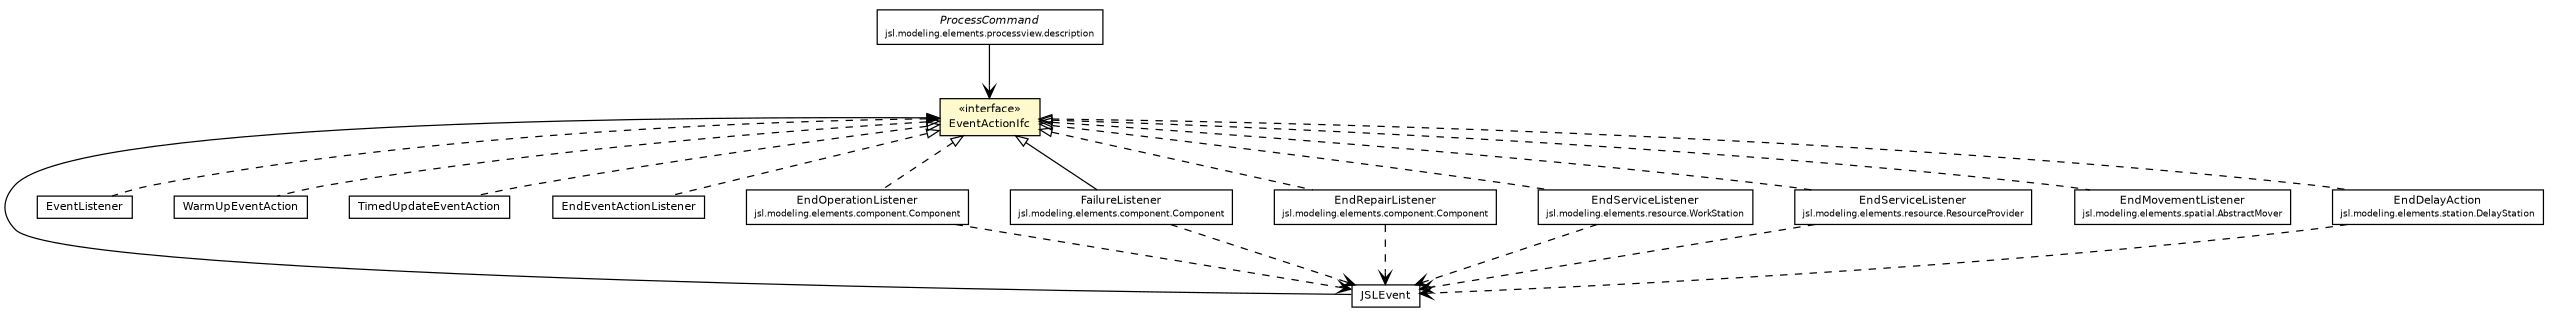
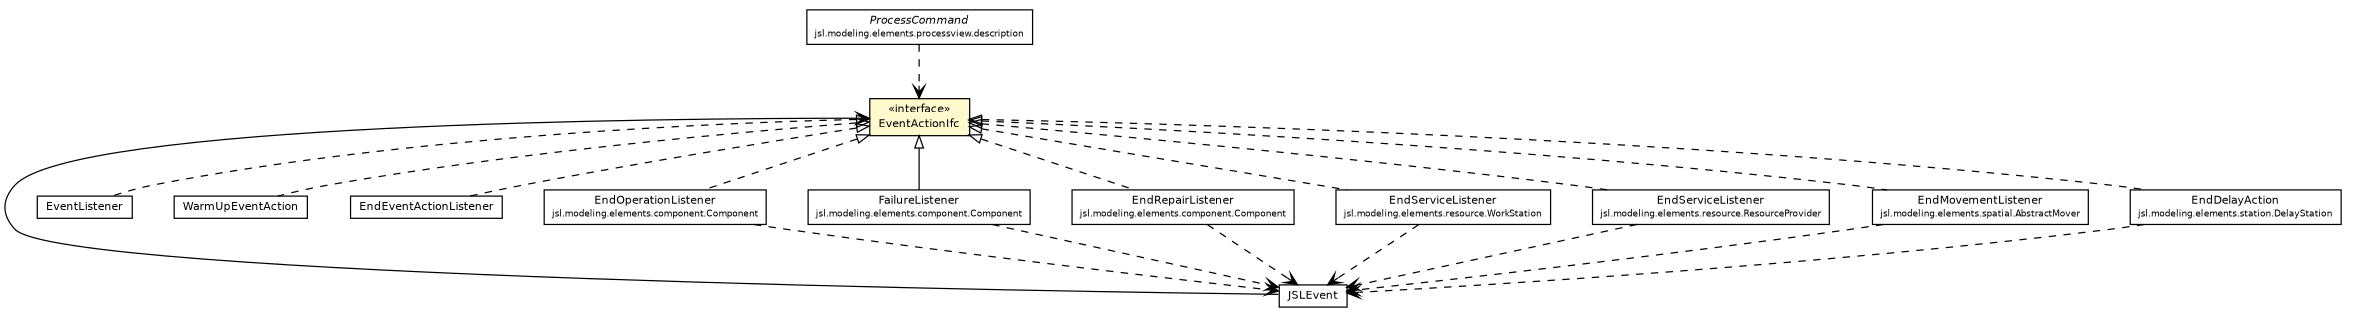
(989, 65) -> (919, 65)
(429, 207) -> none
(198, 259) -> (197, 258)
none -> (1621, 259)
